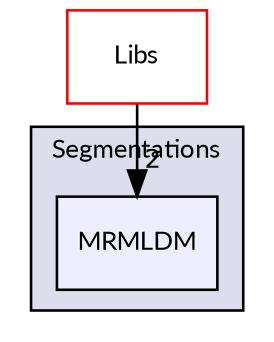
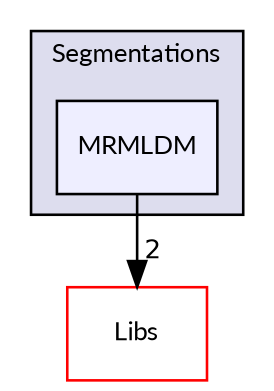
(137, 142) -> (137, 231)
